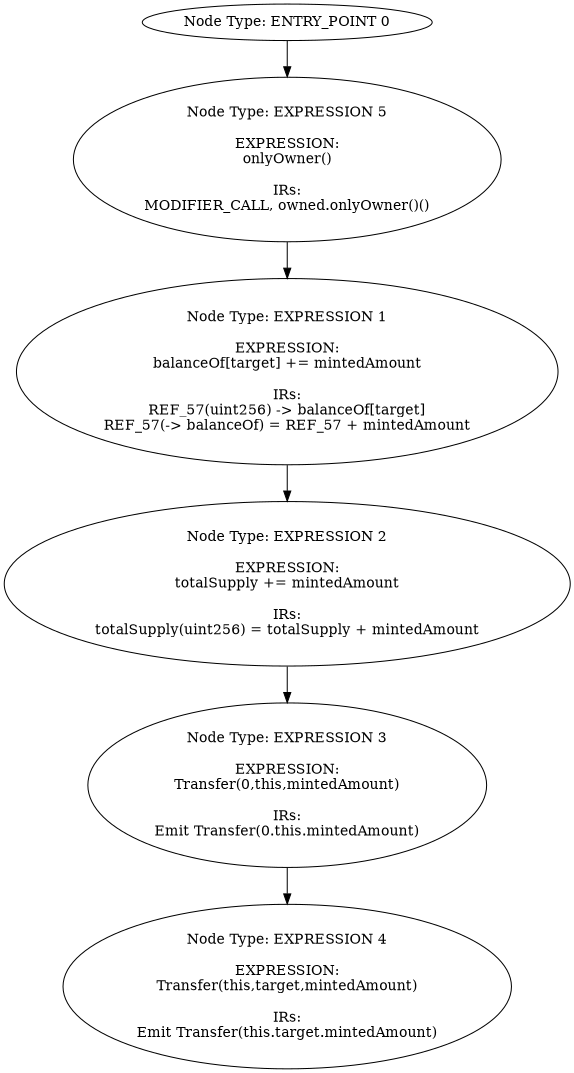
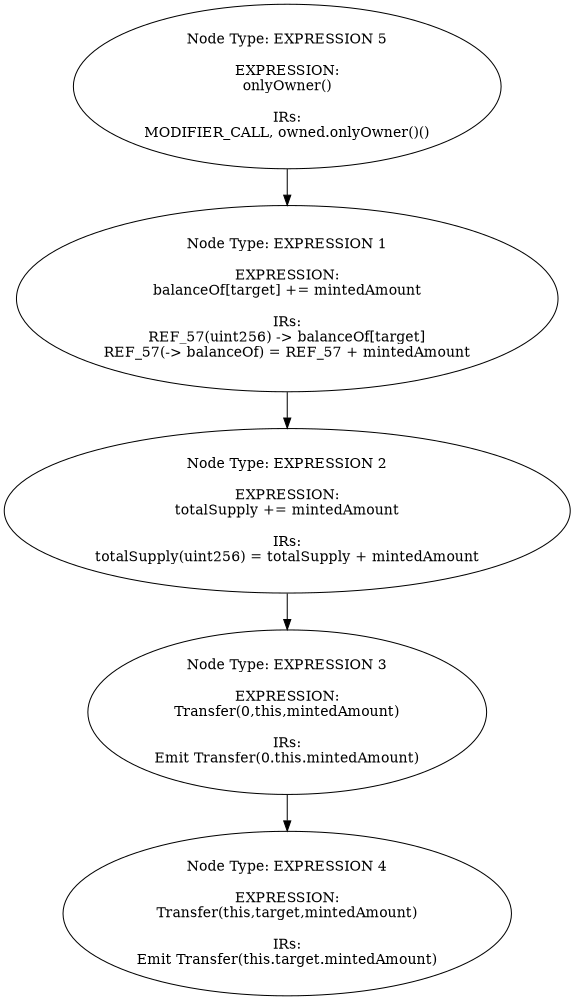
(287, 22) -> none
